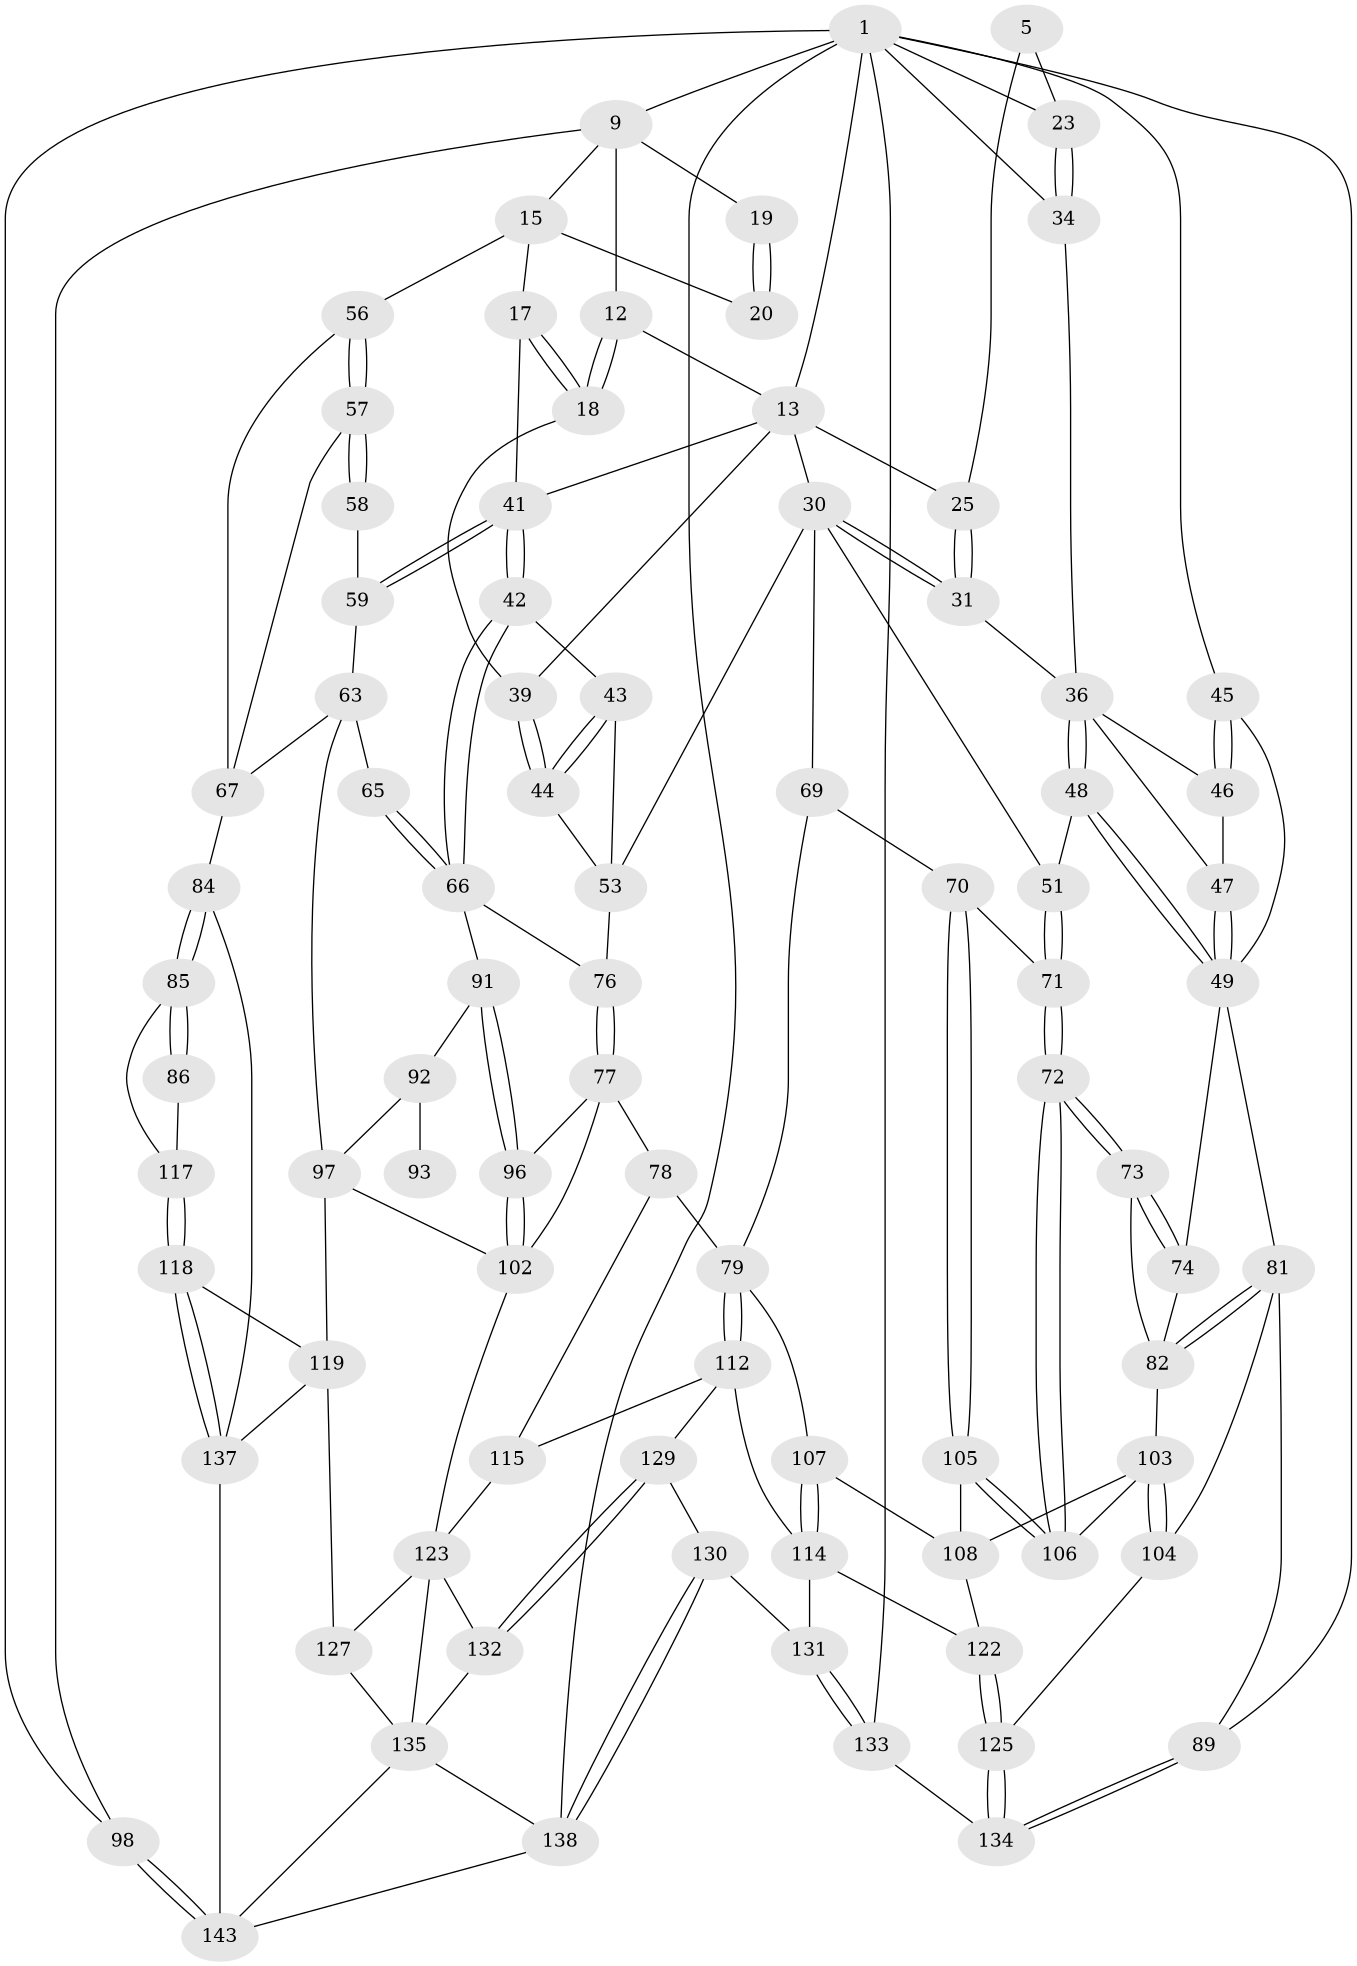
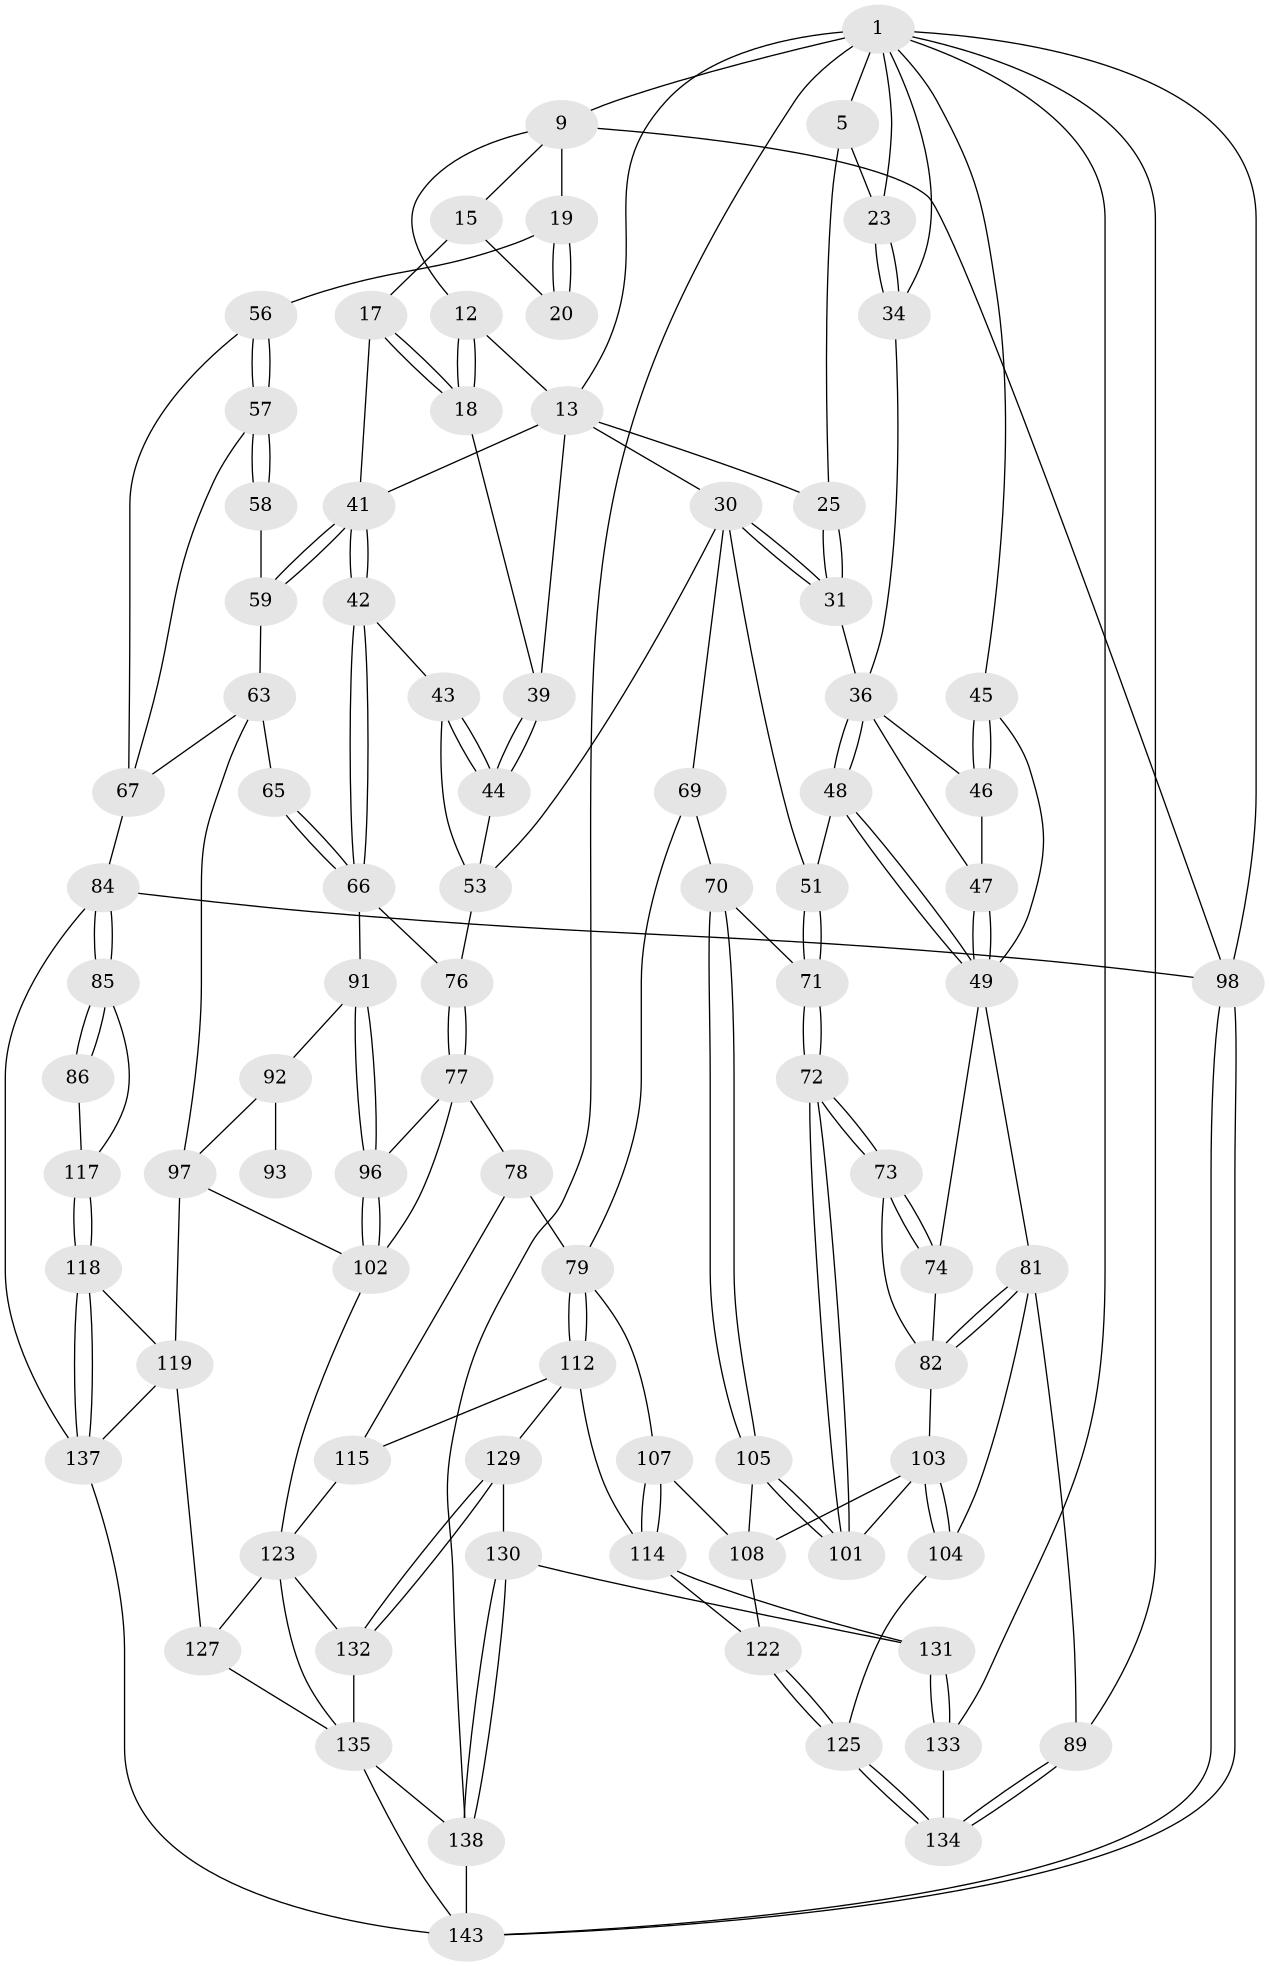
none -> (861, 77)
(444, 268) -> (401, 273)
none -> (666, 935)
(1060, 1556) -> (847, 1556)
